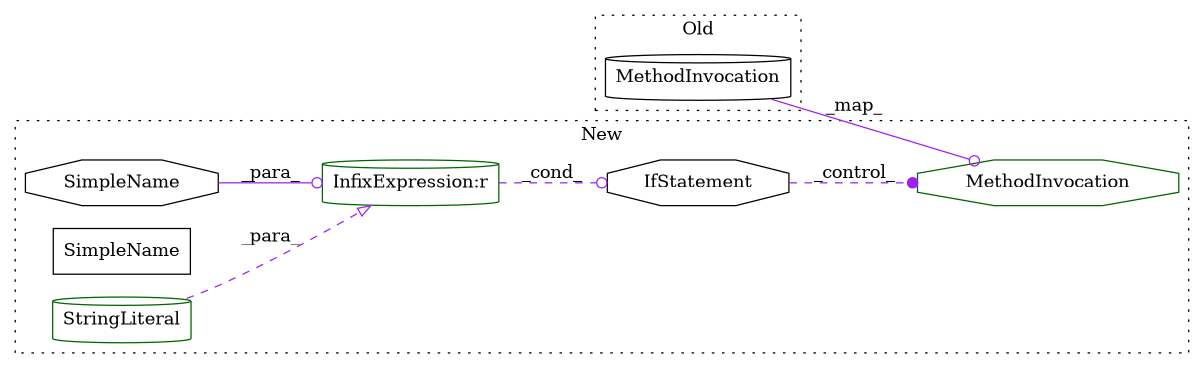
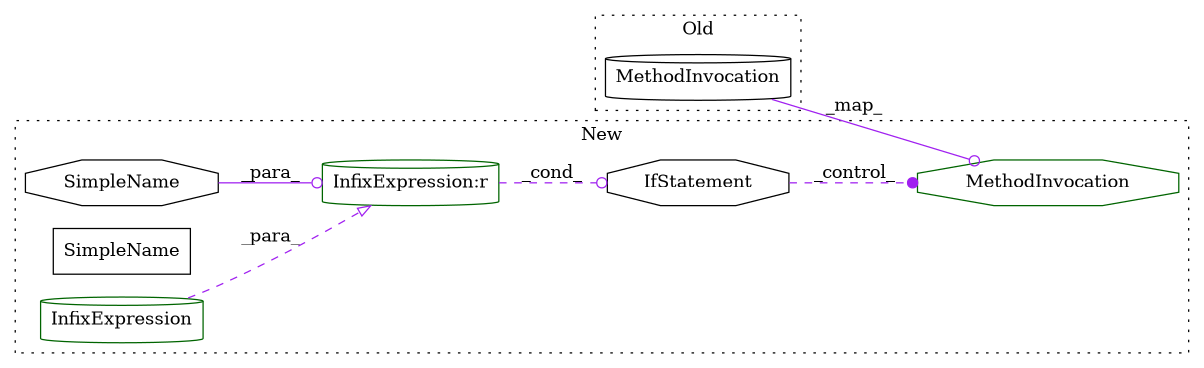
(122, 320) -> (122, 320)
